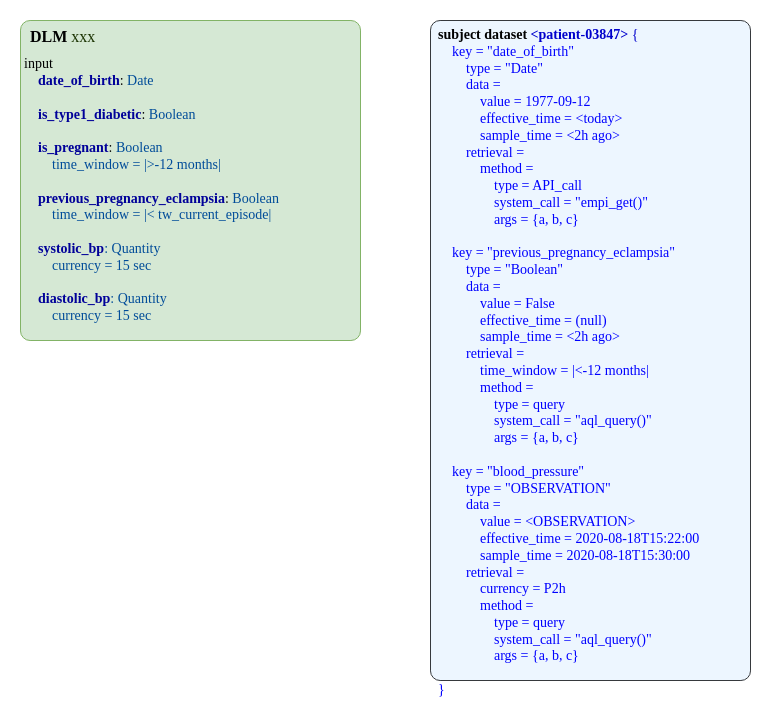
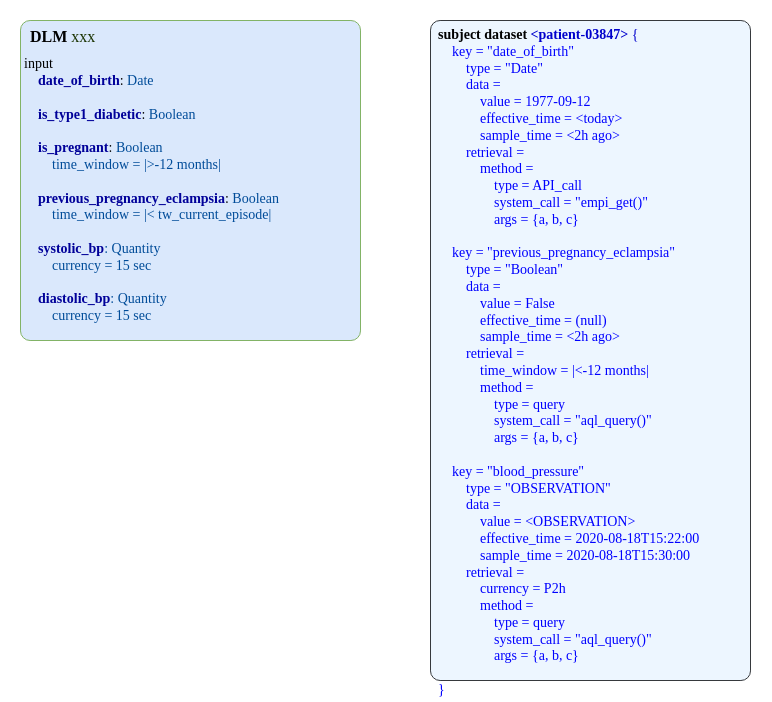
(191, 181) -> (191, 181)
